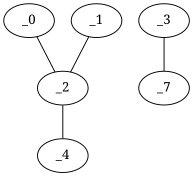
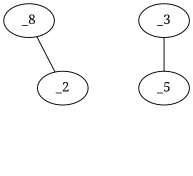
(29, 21) -> (29, 21)
(97, 21) -> none
(164, 88) -> (164, 88)
(63, 156) -> none
